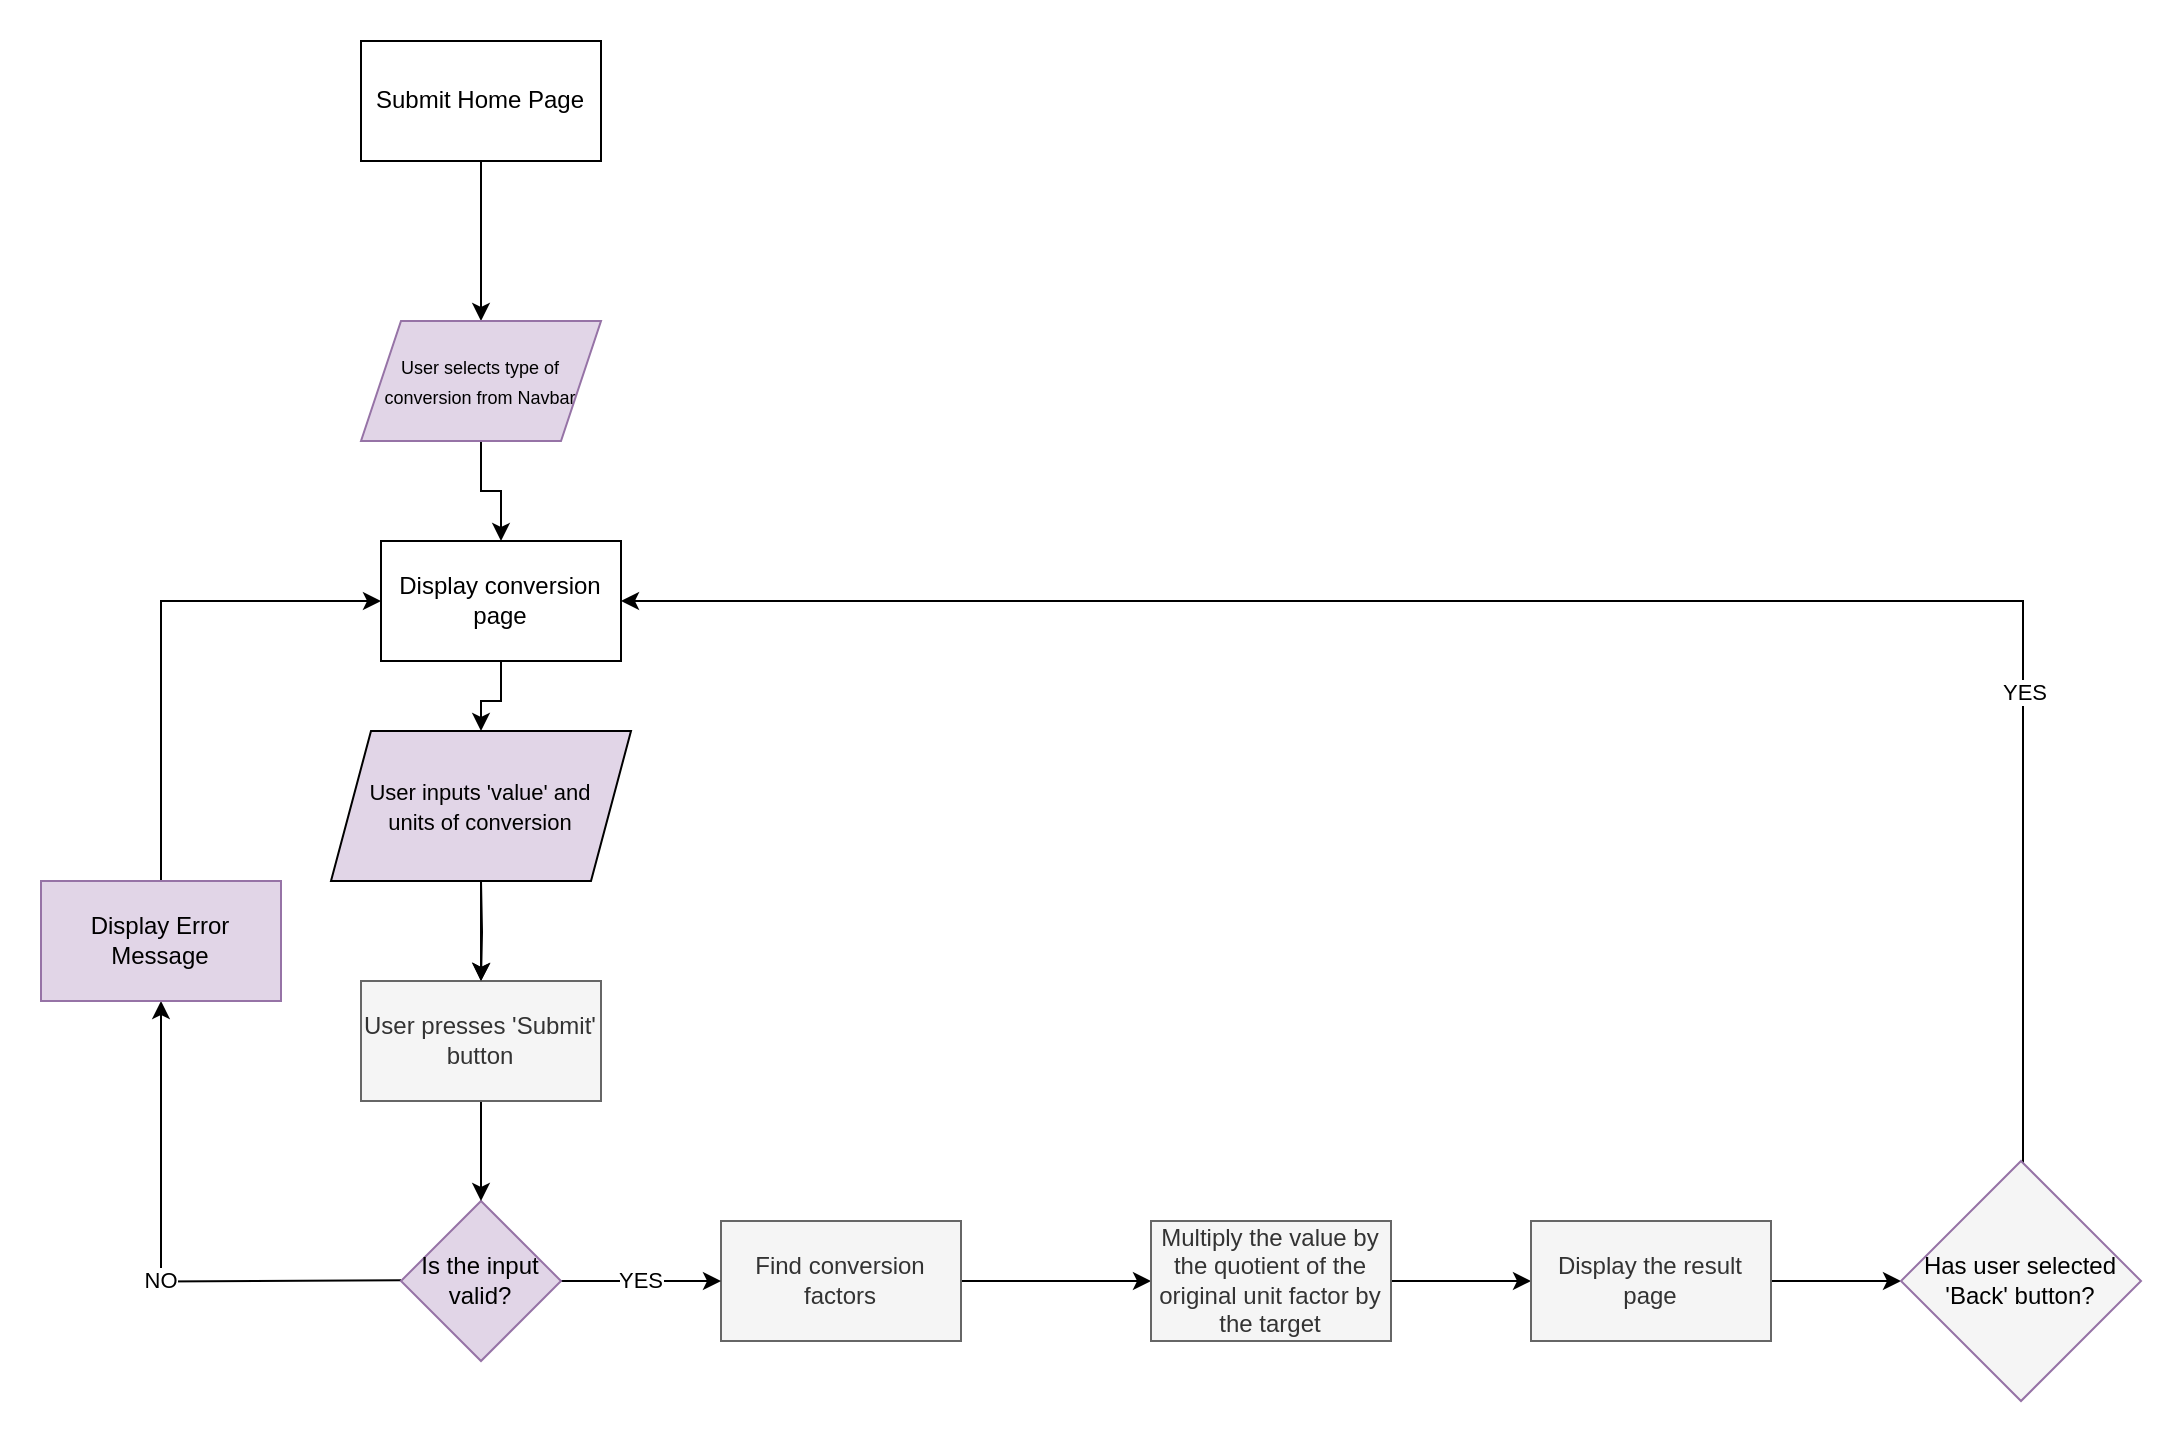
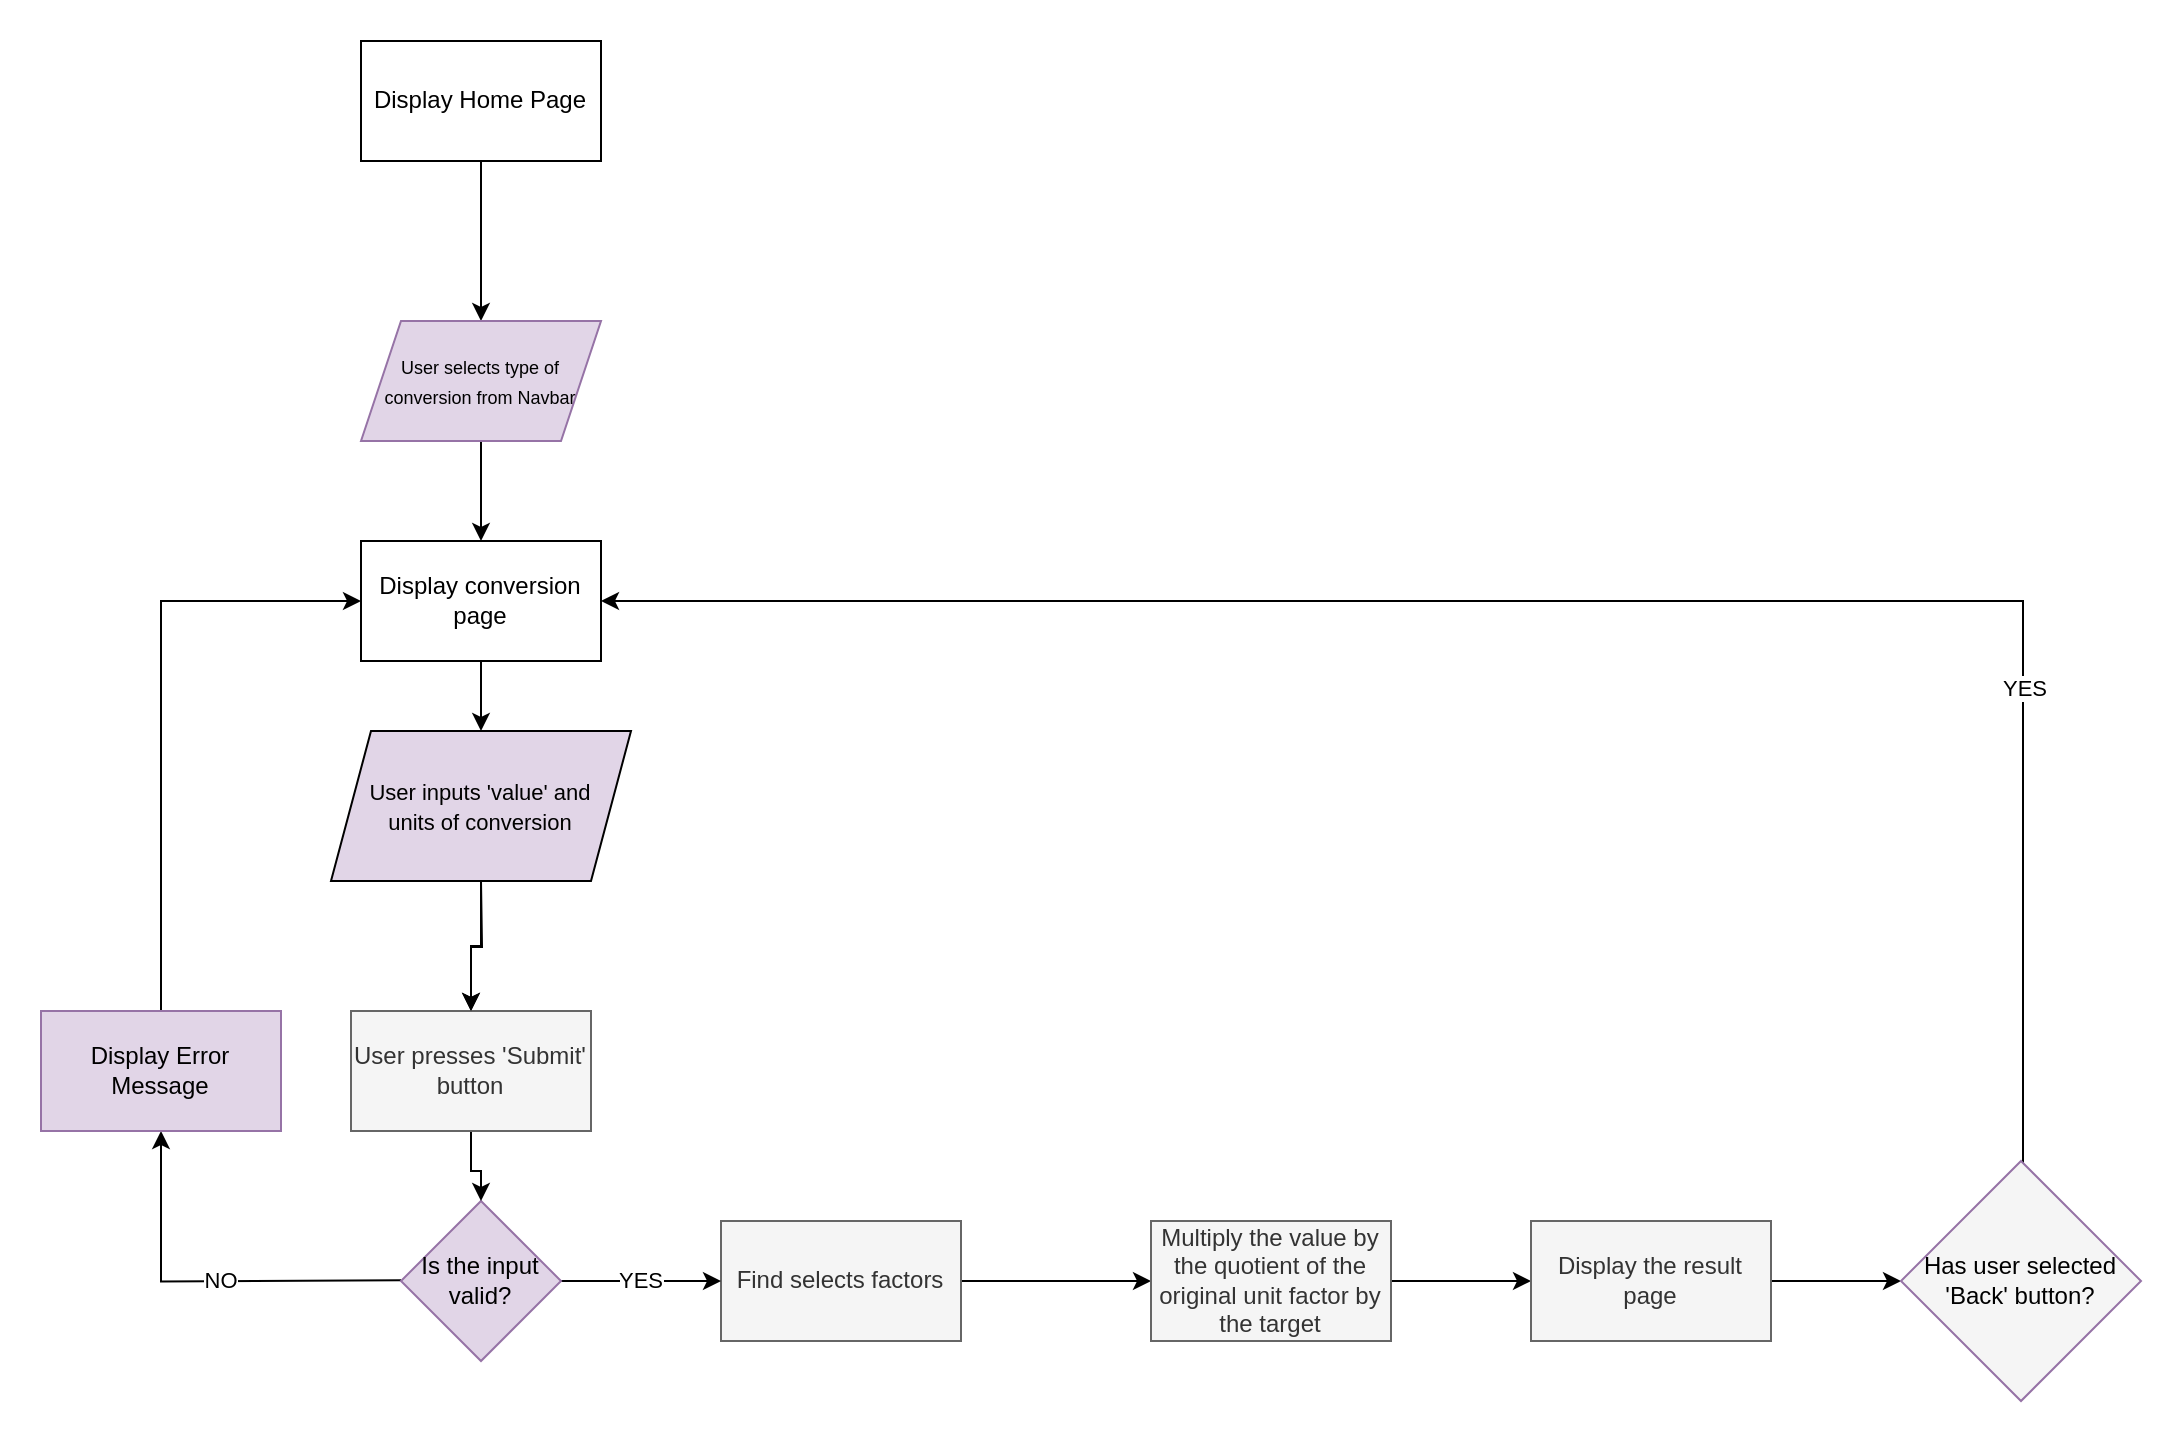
(481, 101) -> (481, 101)
(501, 601) -> (481, 601)
(161, 941) -> (161, 1071)
(481, 1041) -> (471, 1071)
(841, 1281) -> (841, 1281)
